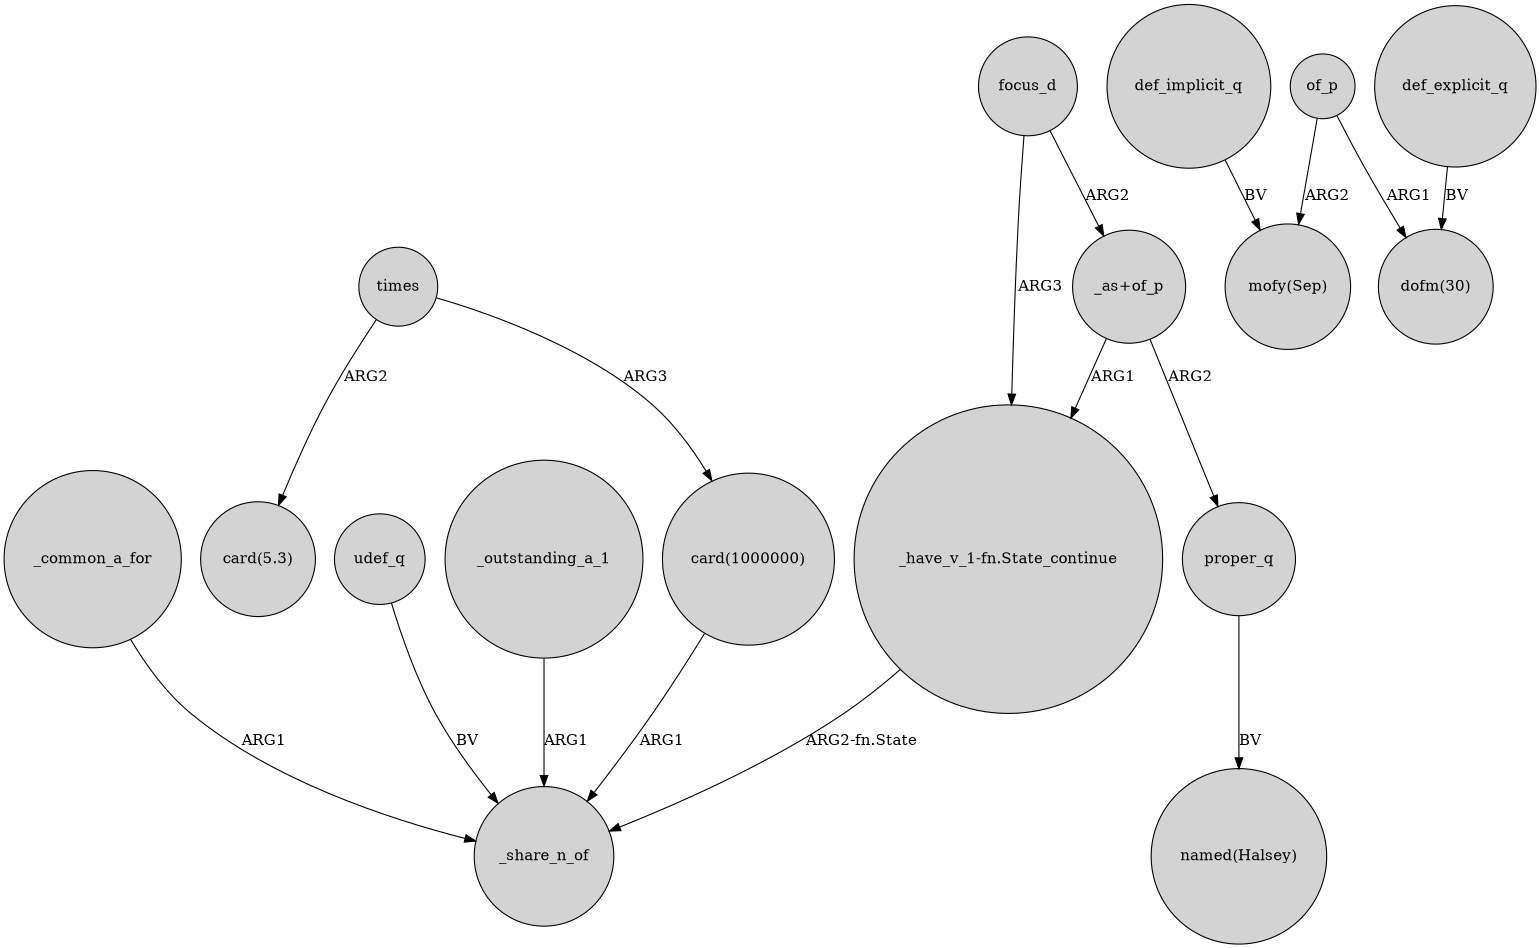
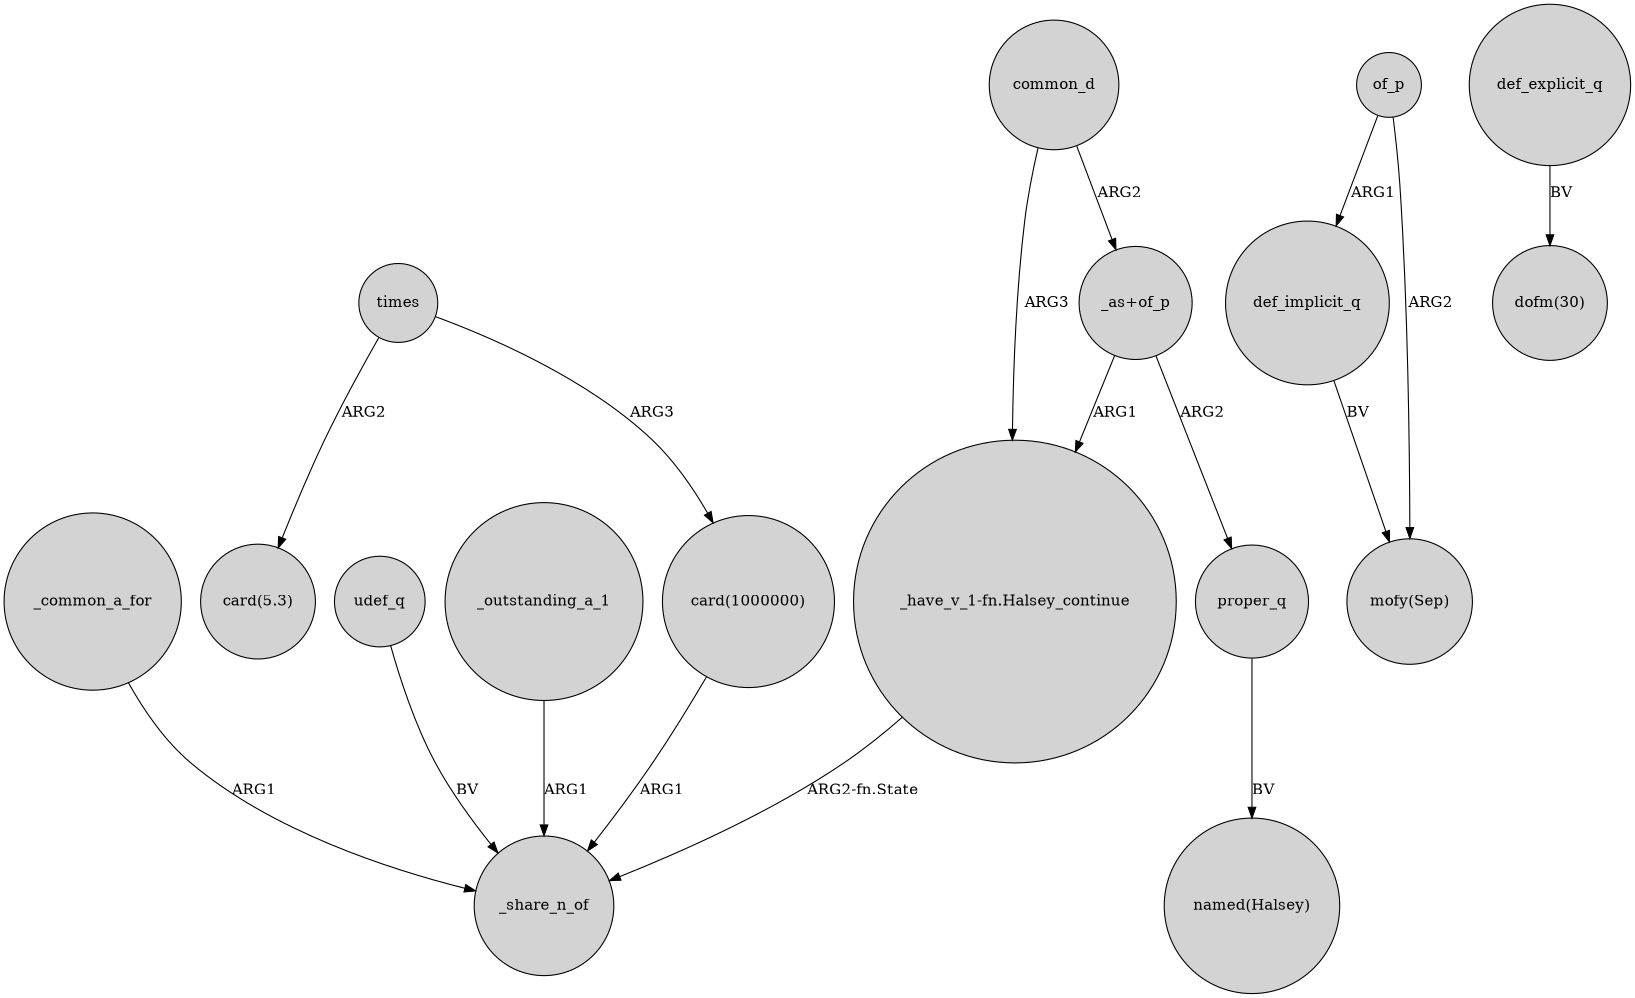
(1028, 86) -> (1054, 85)
(1367, 172) -> (1359, 165)
(1008, 559) -> (1015, 602)
